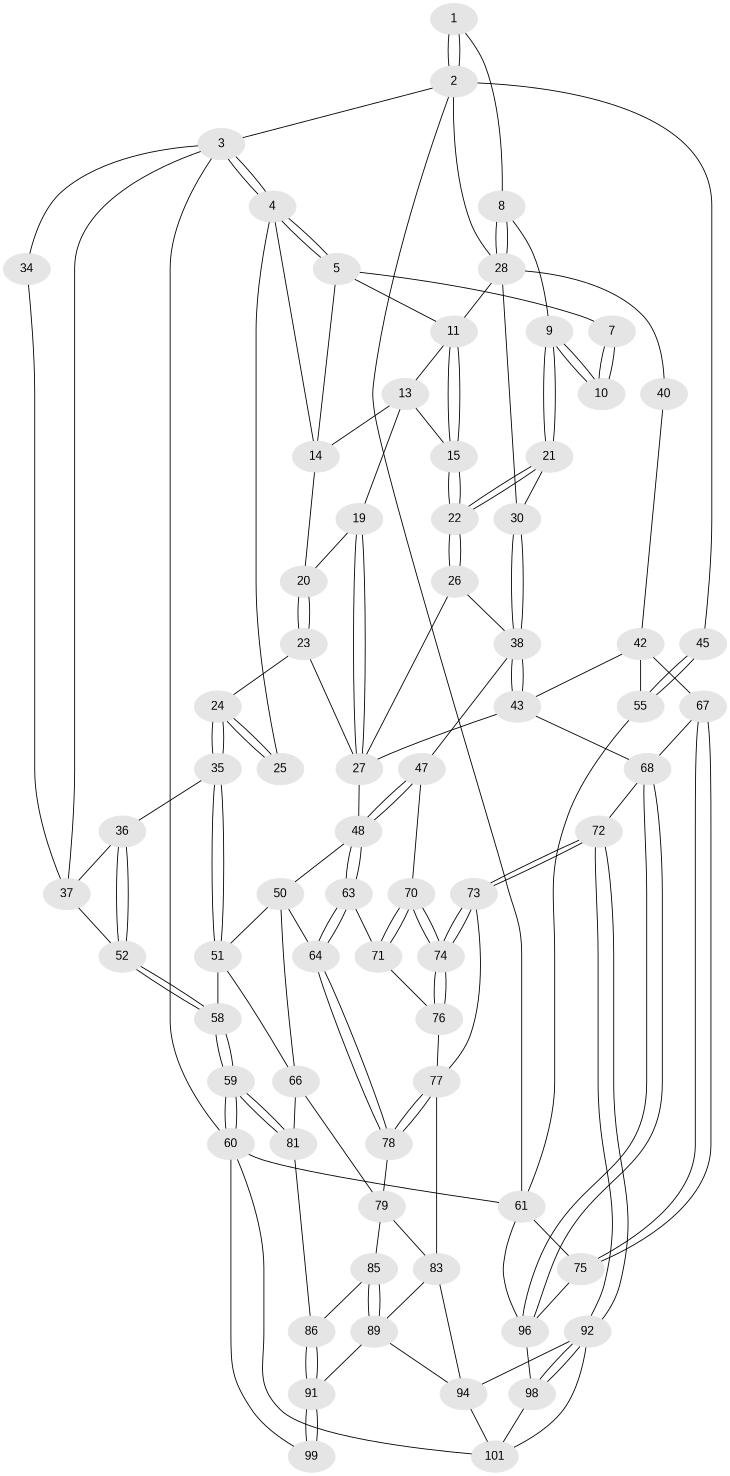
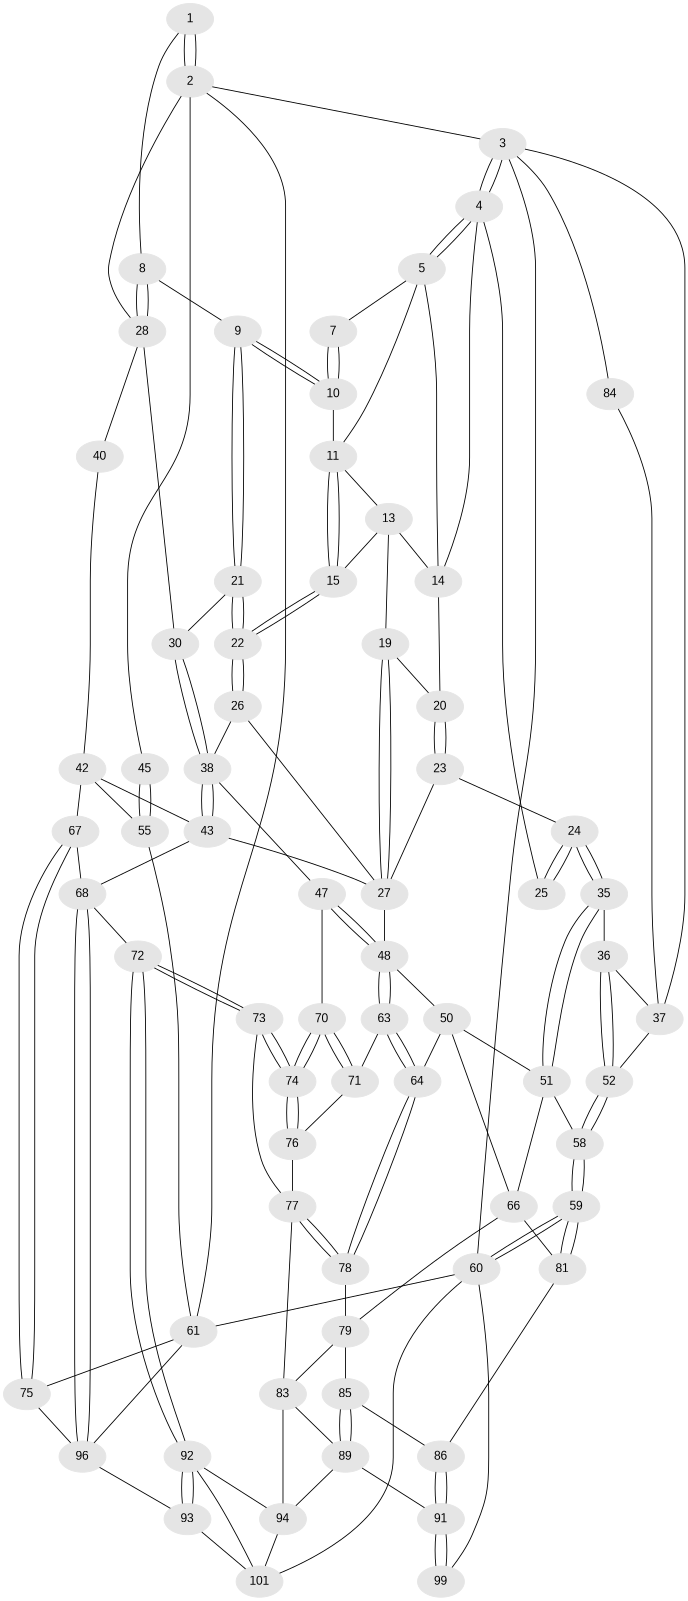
(27, 269) -> (610, 394)
(478, 300) -> (333, 425)
(532, 1394) -> (188, 1519)
